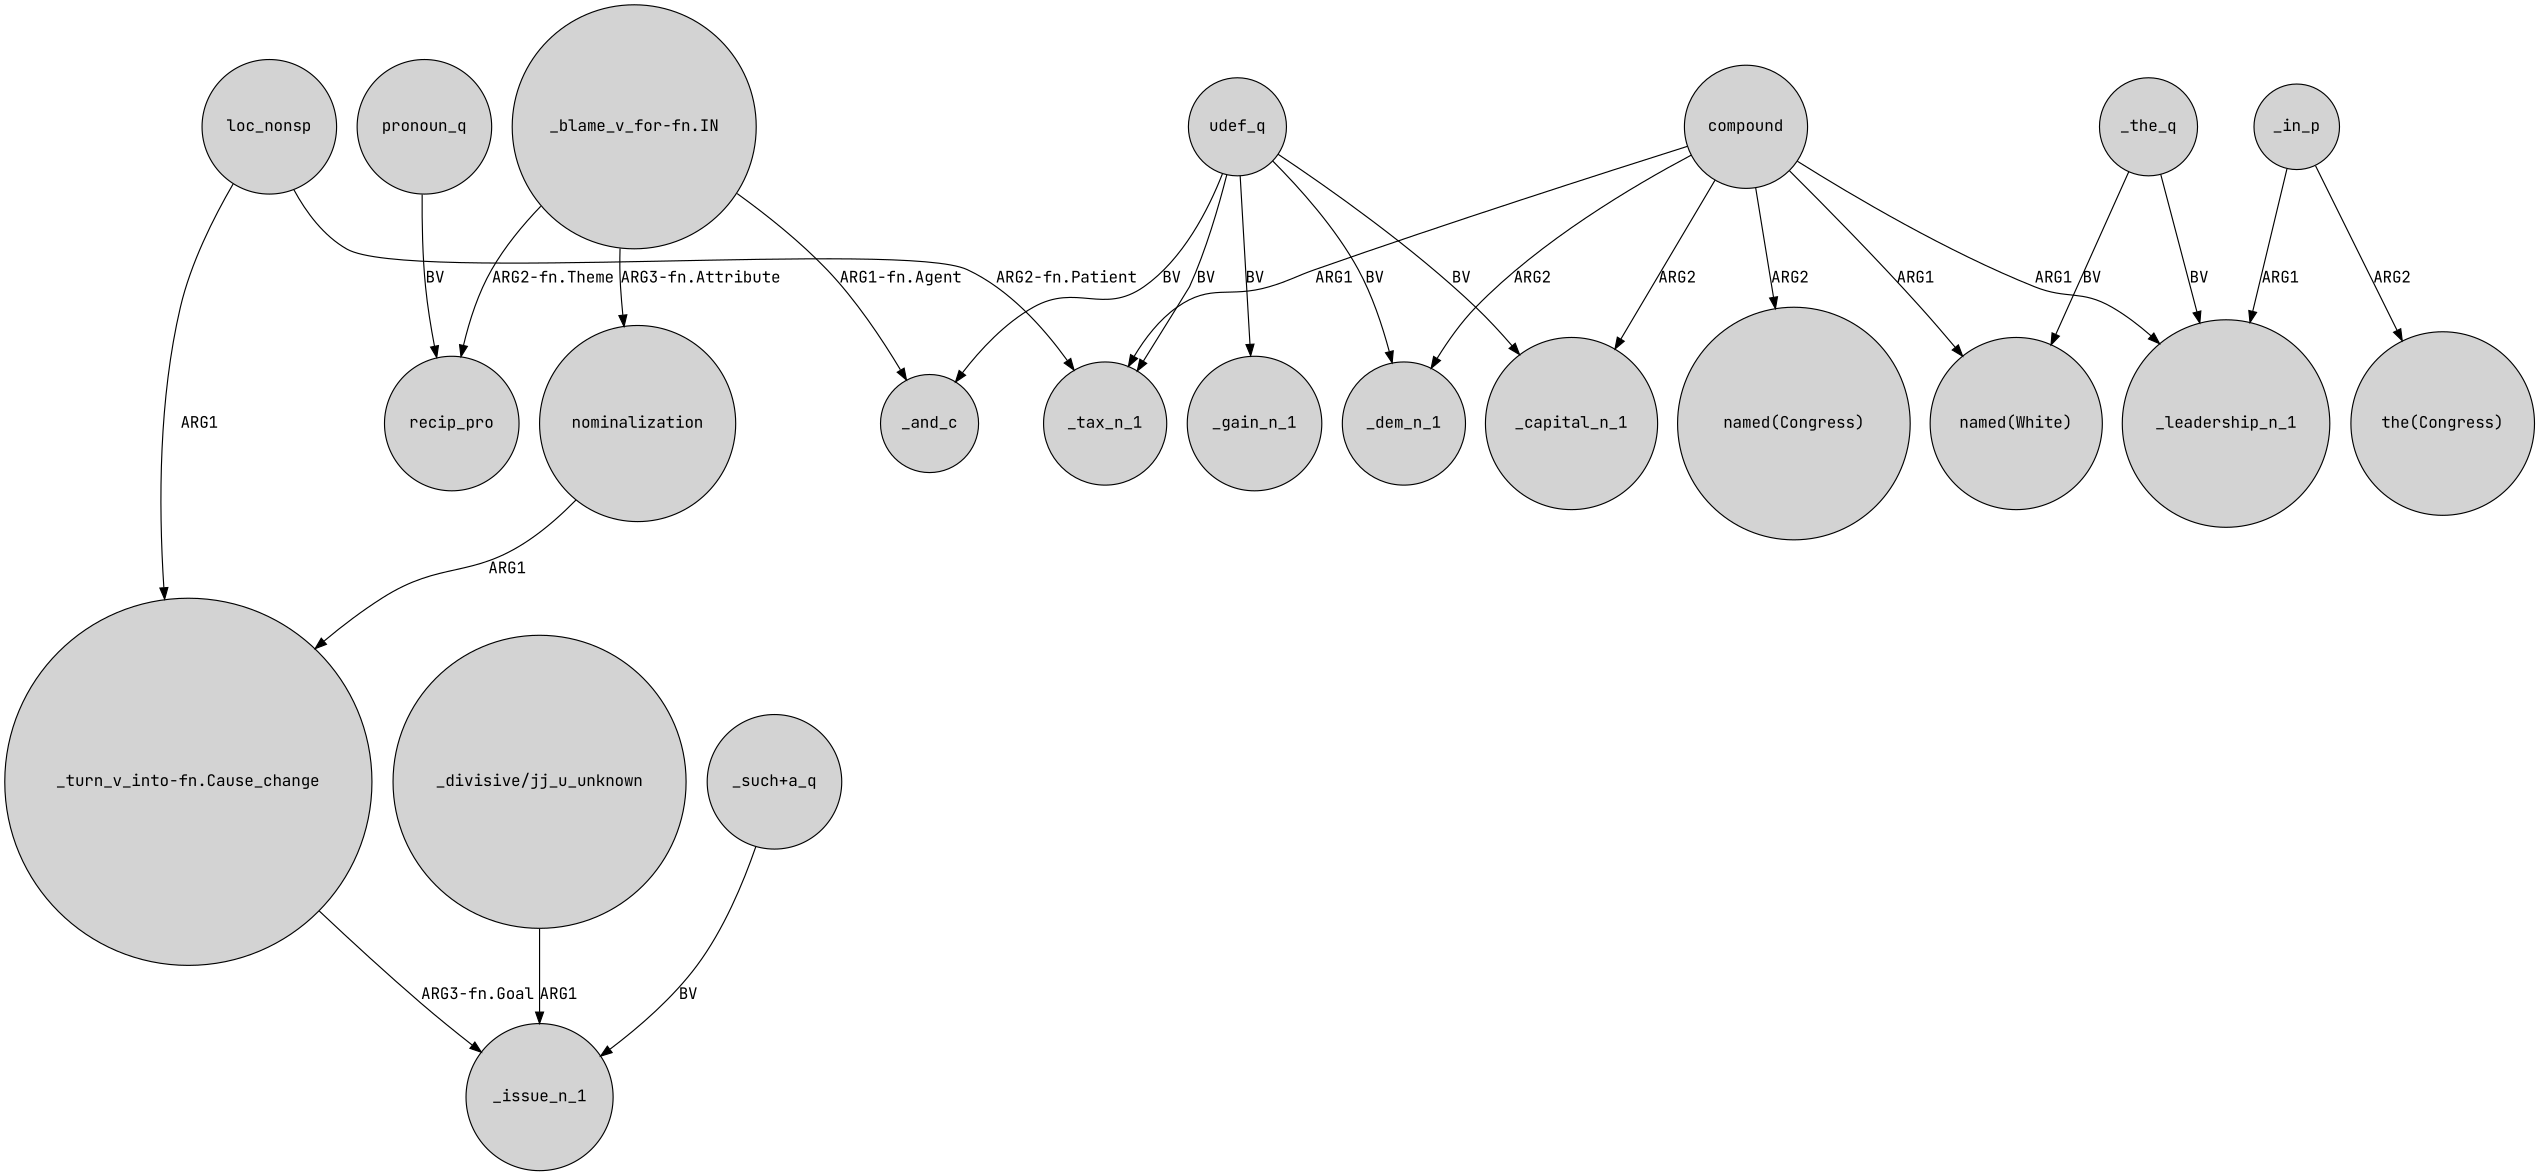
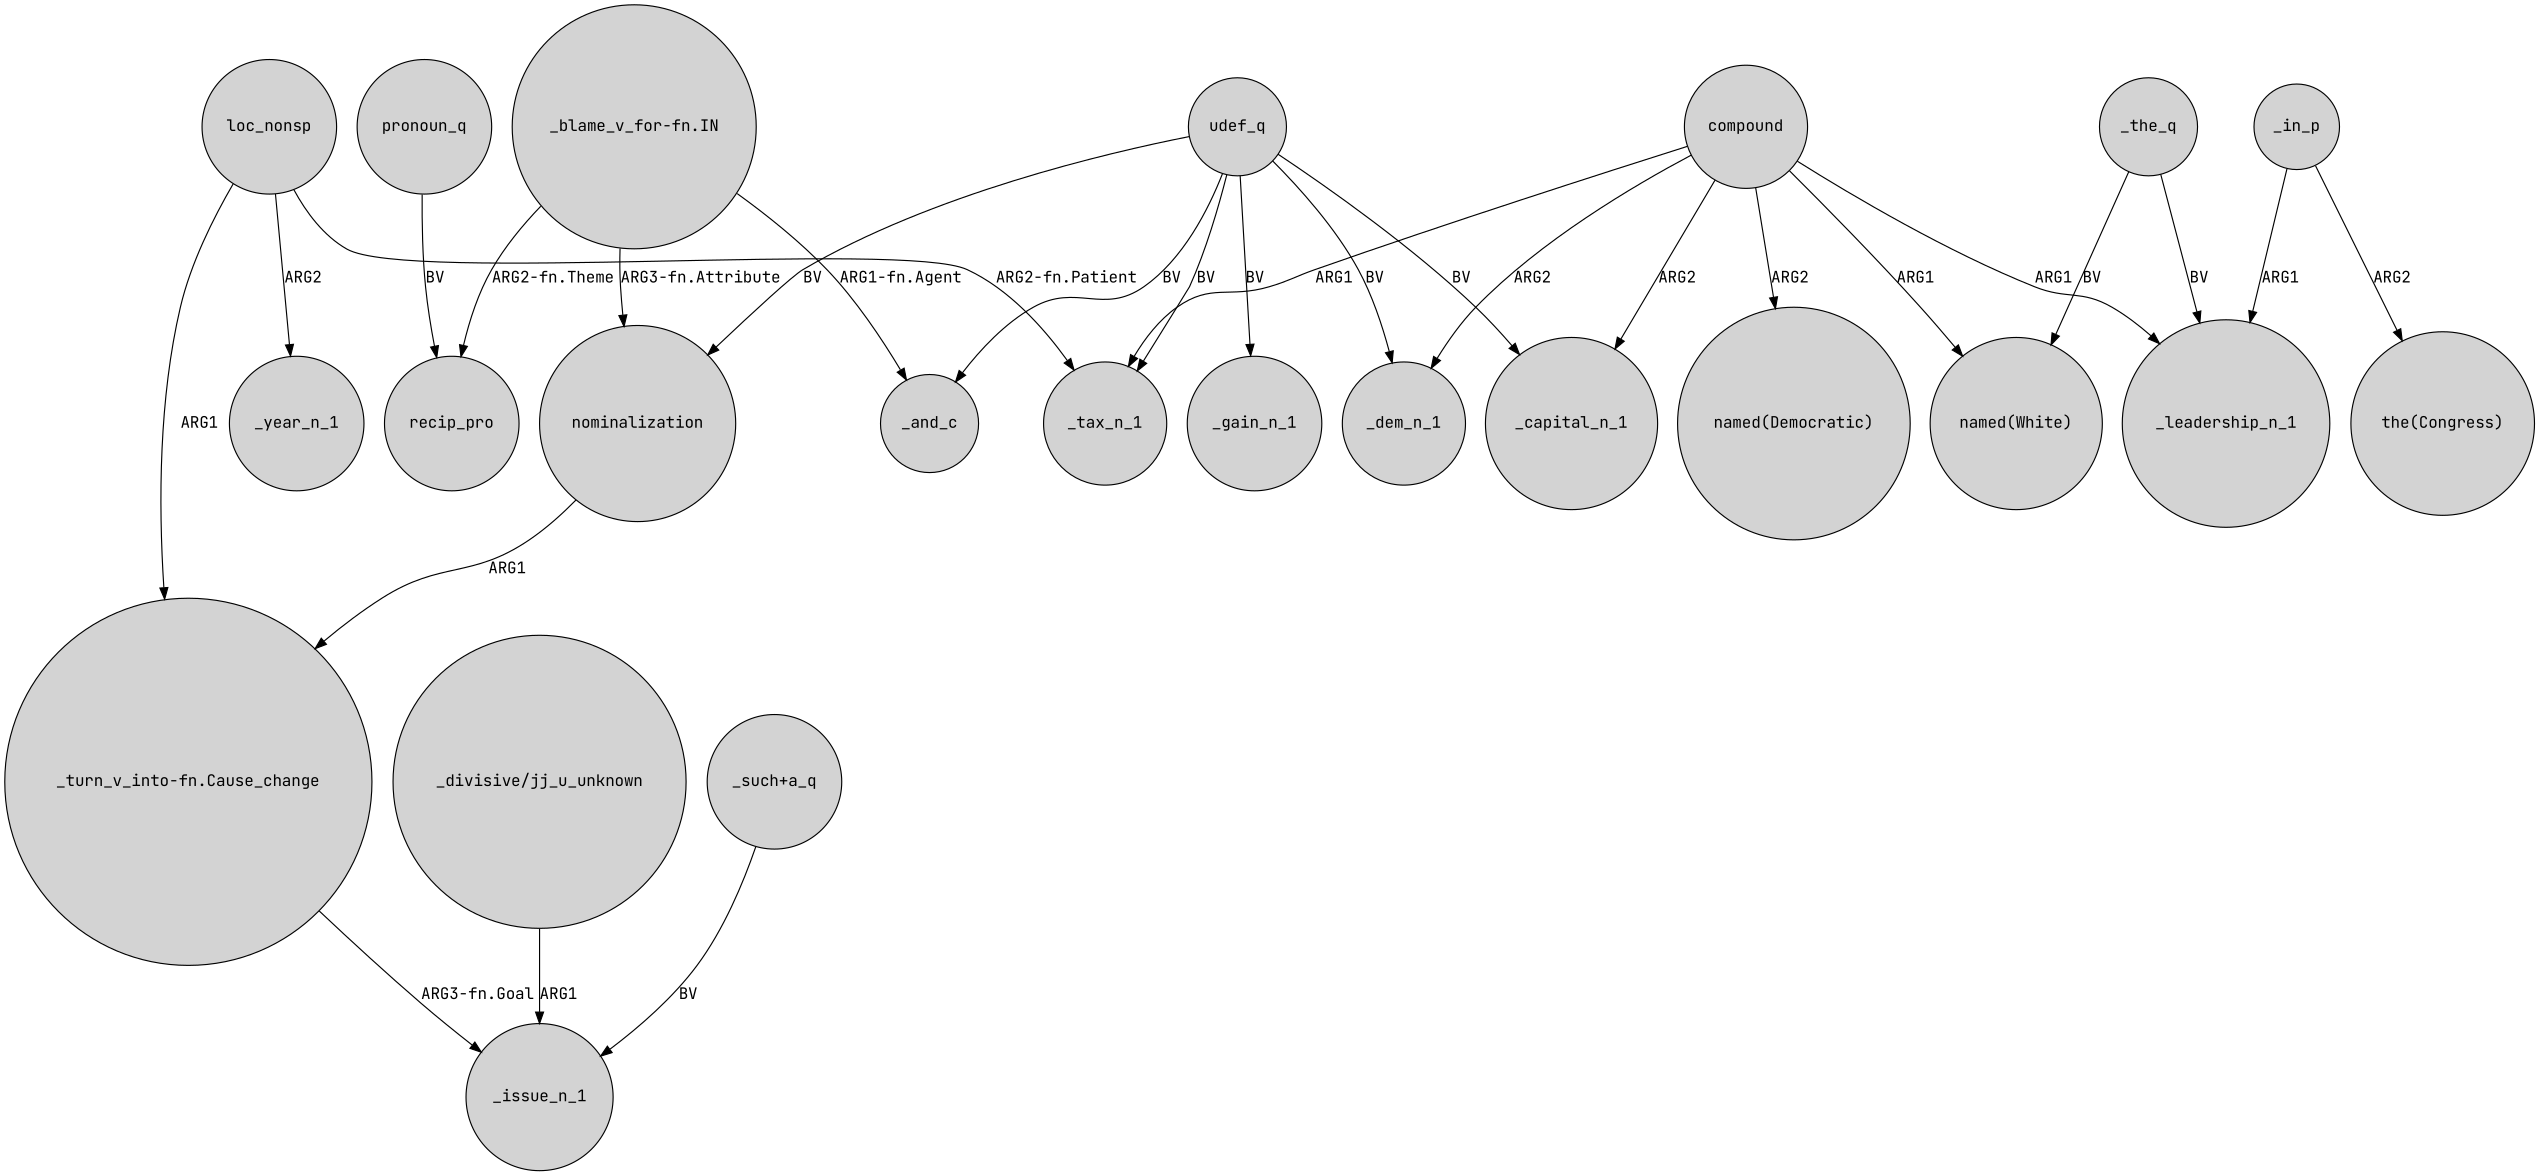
none -> (936, 208)
none -> (297, 424)
(1794, 424) -> (1794, 424)
